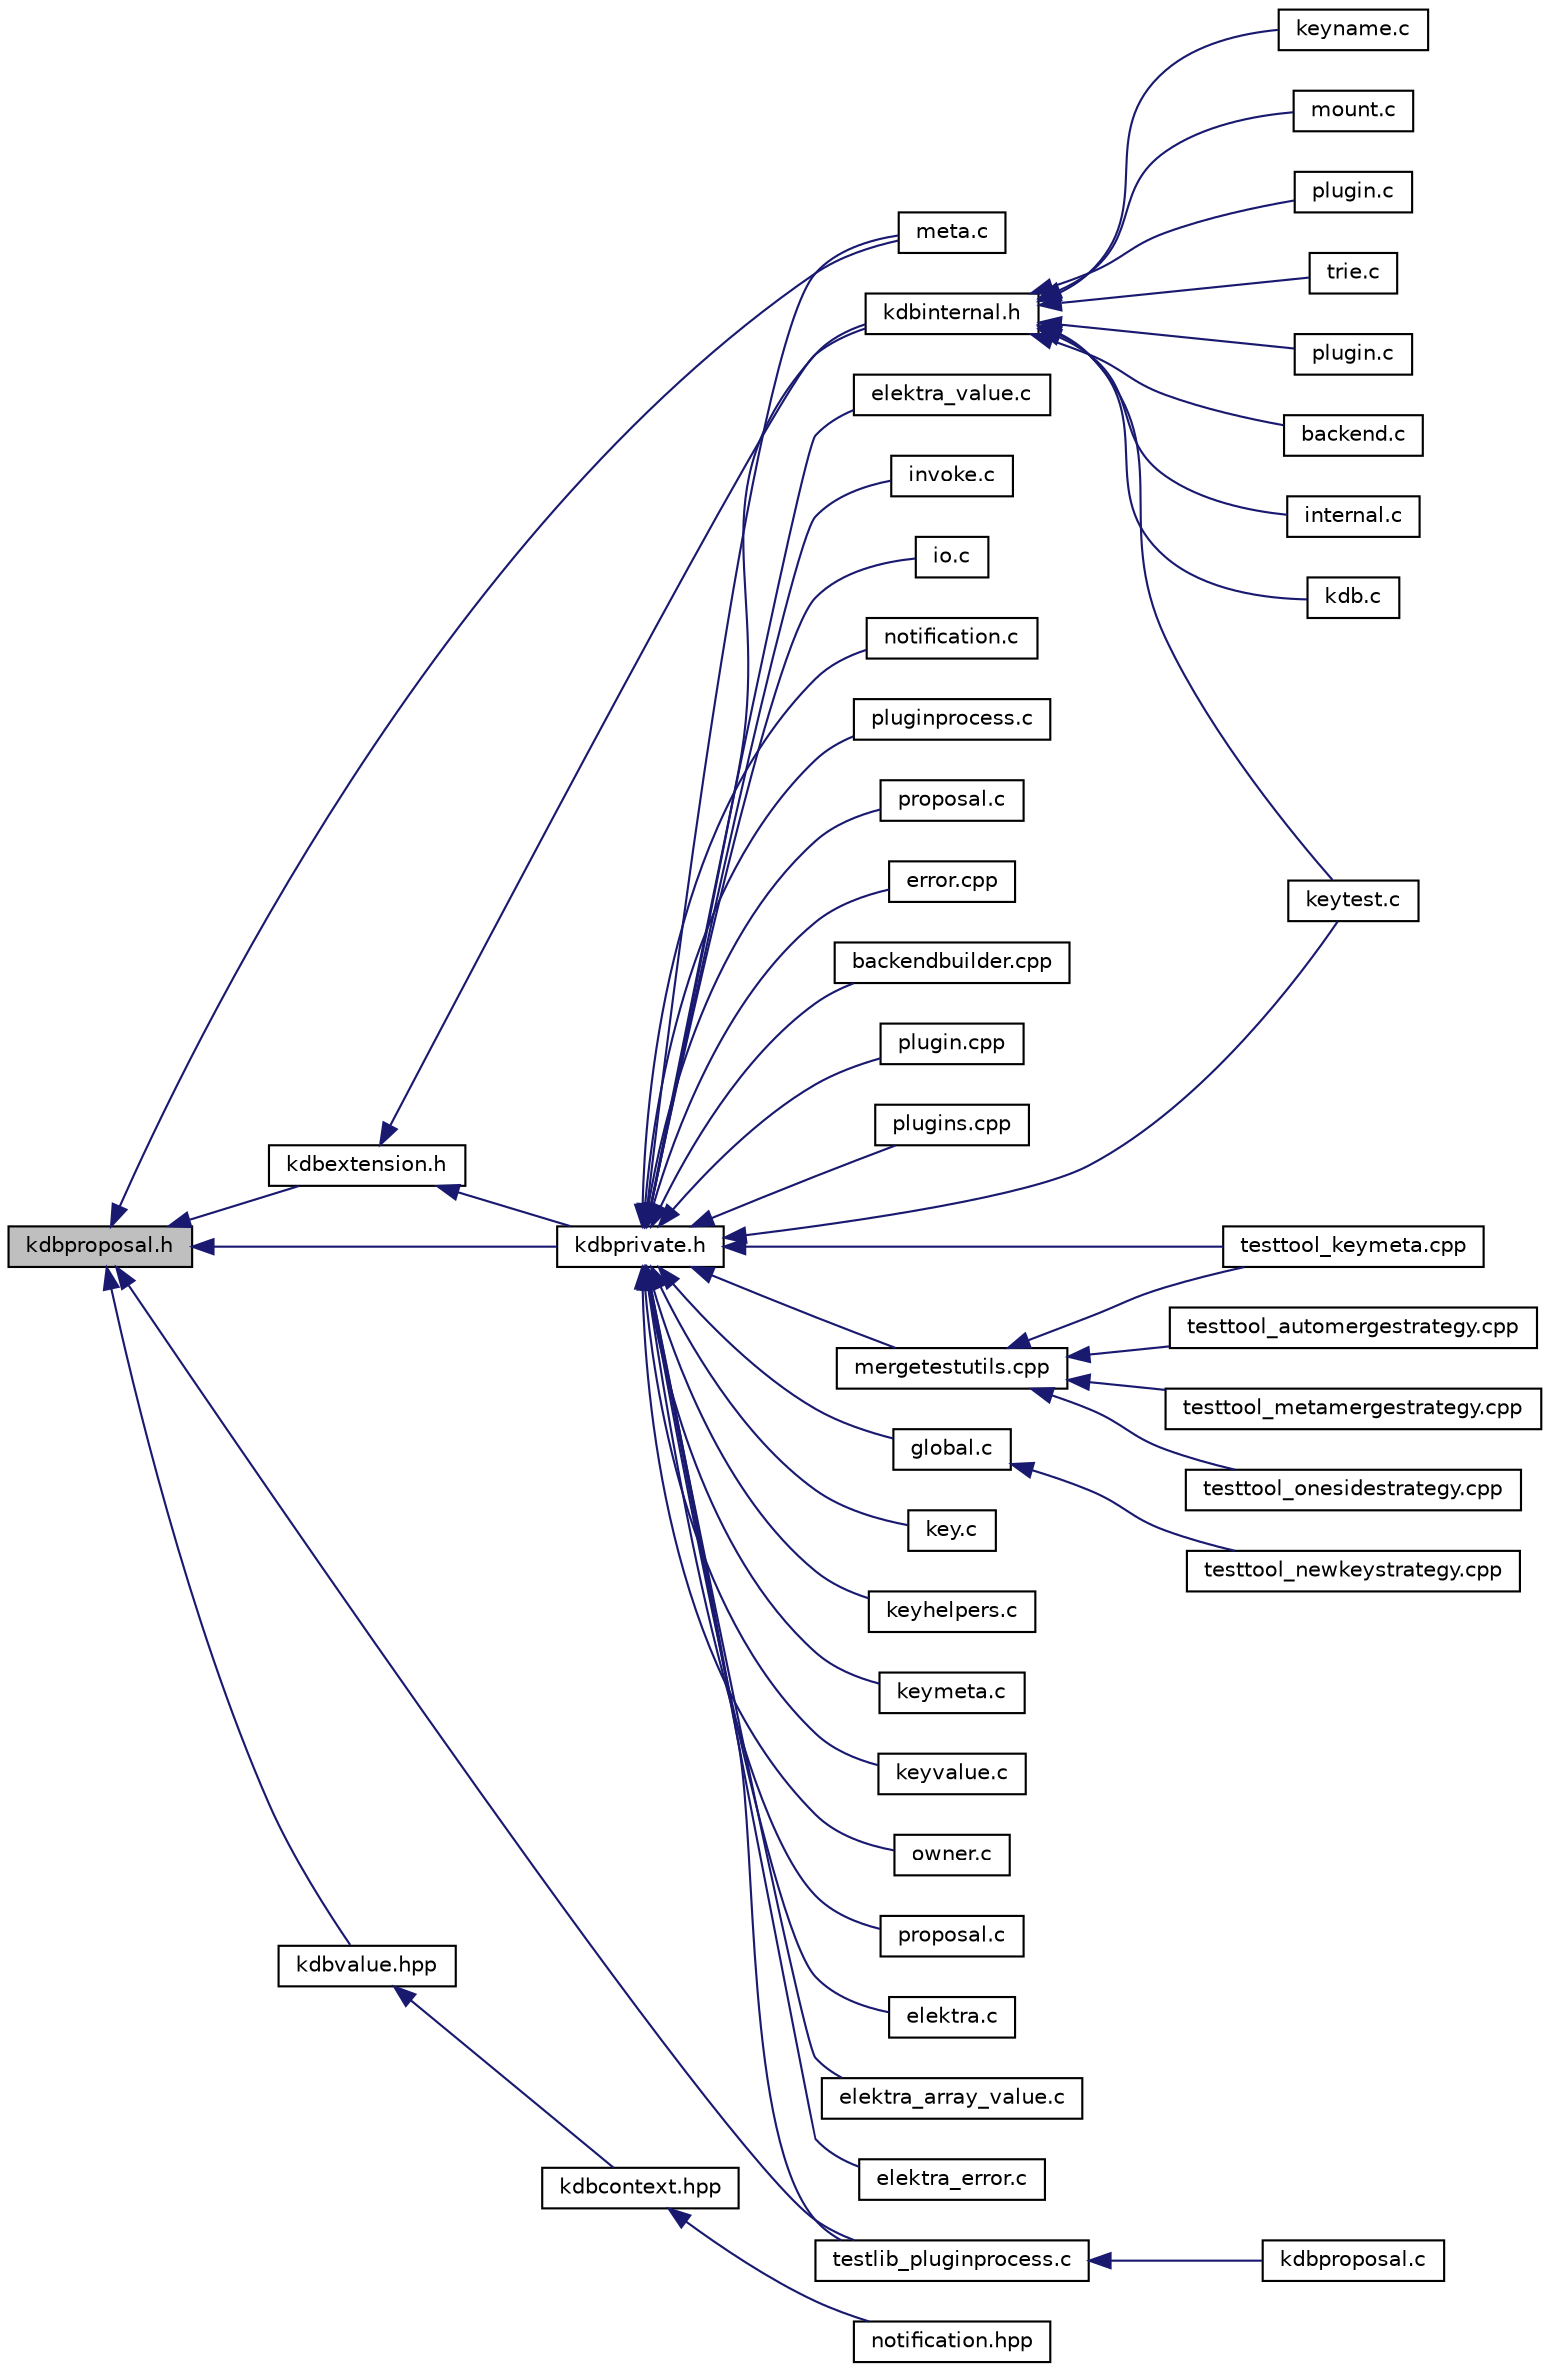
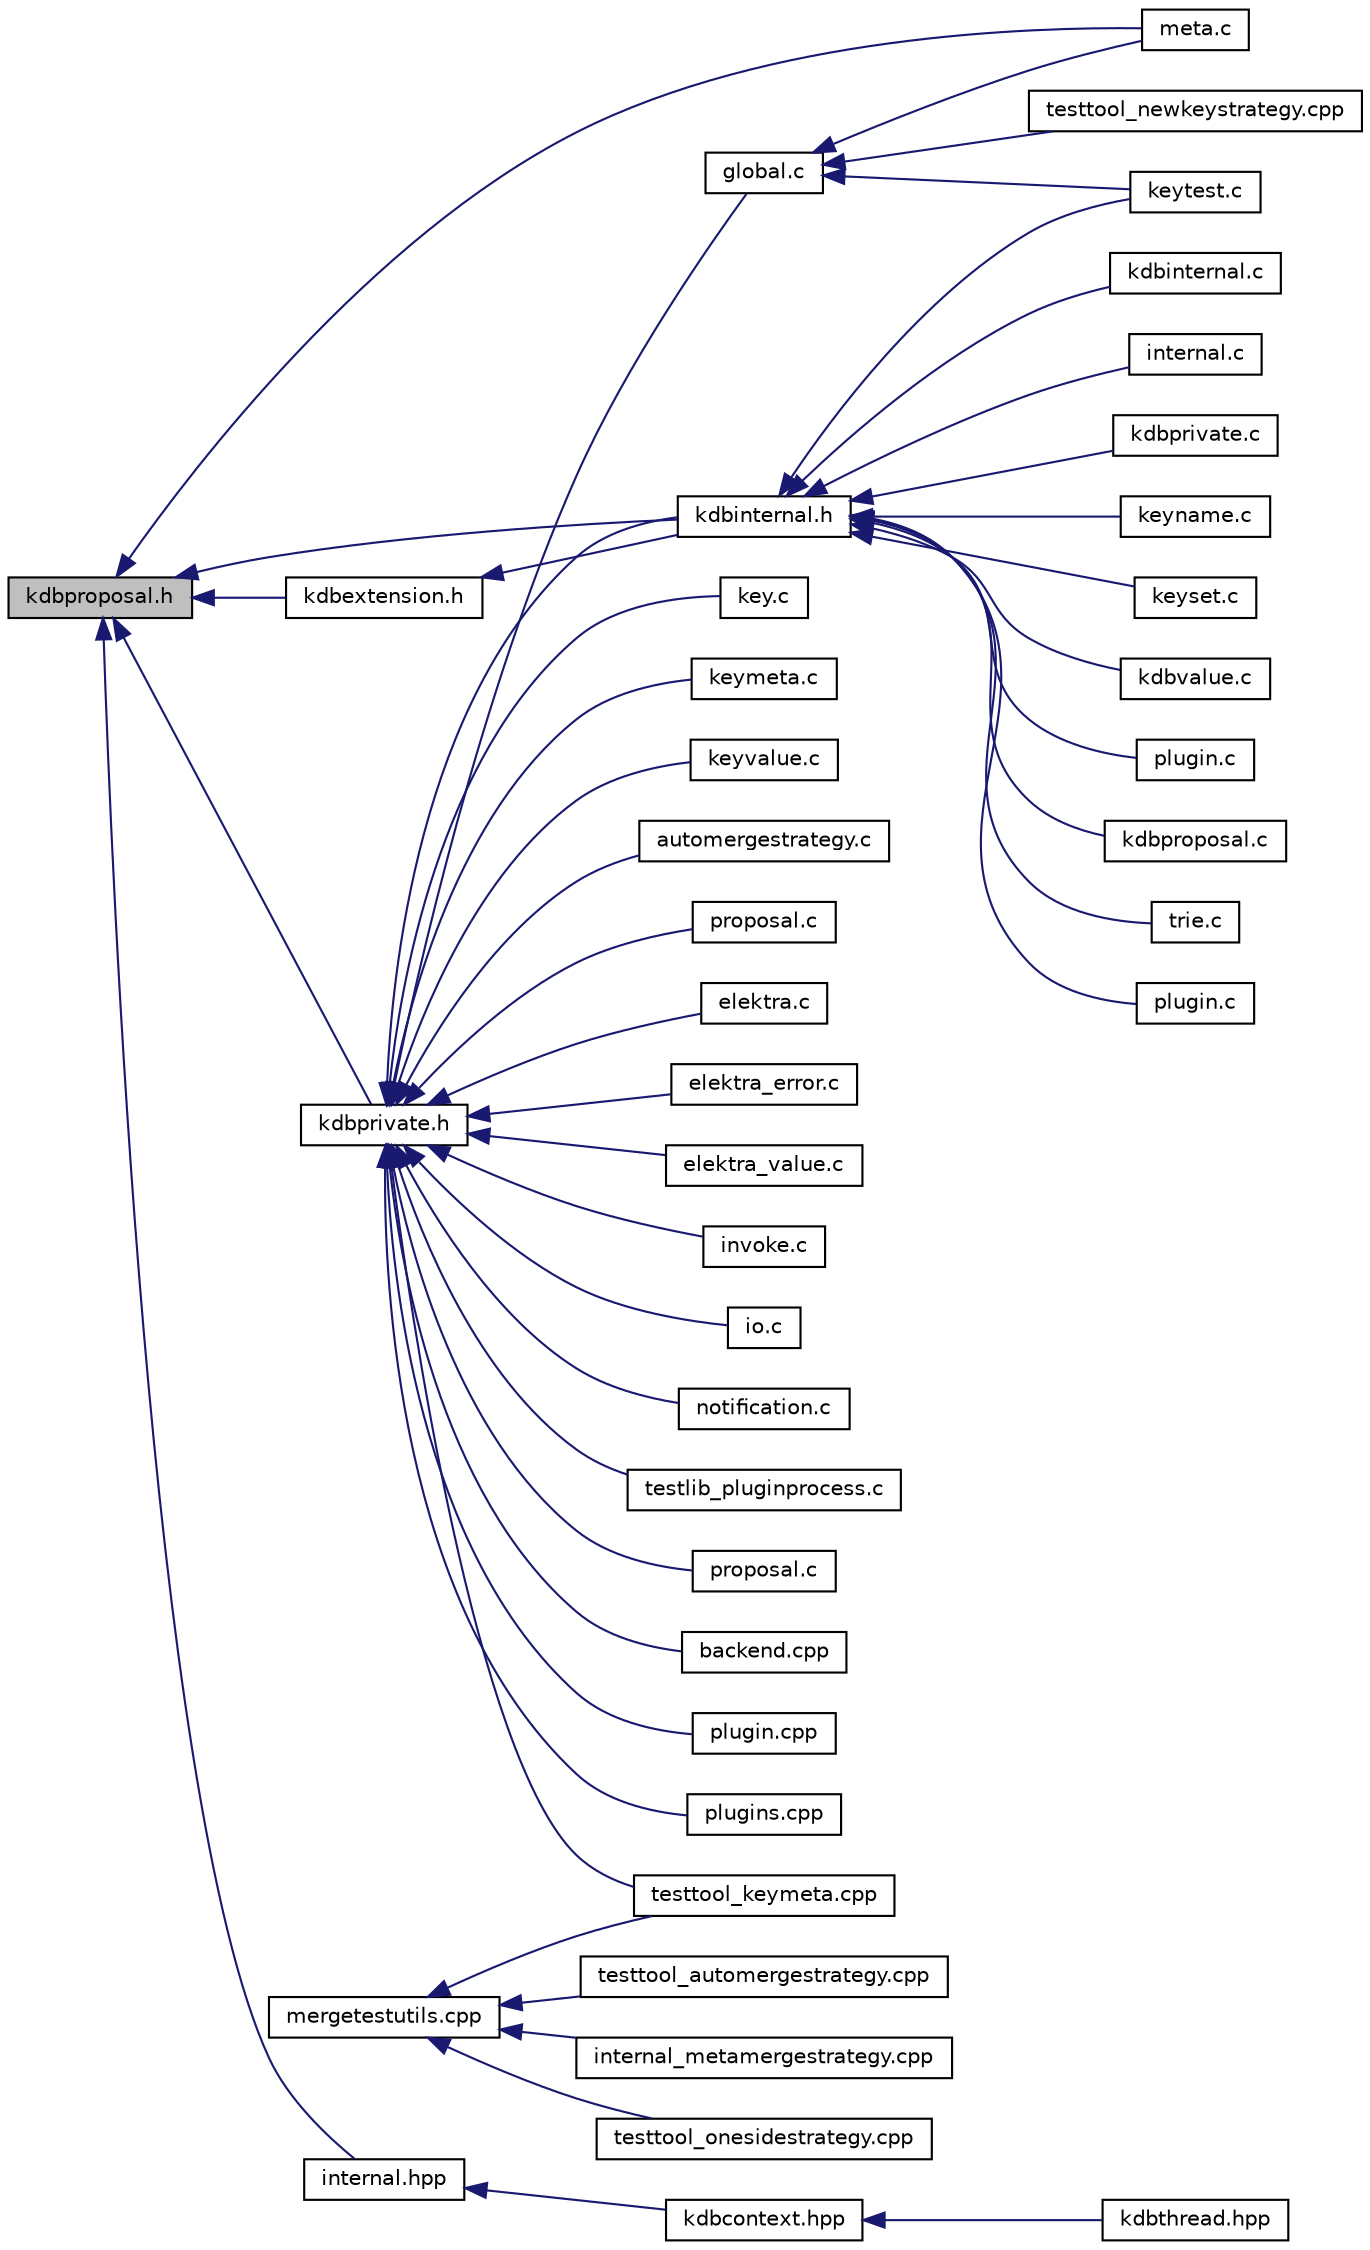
(1353, 111) -> (1195, 679)
(1353, 435) -> (1195, 273)
none -> (1195, 598)
(1353, 598) -> (1195, 435)
(717, 688) -> (985, 85)
(952, 719) -> none
(952, 882) -> (764, 1652)
(952, 963) -> none
(1089, 1165) -> (988, 183)
(514, 1209) -> none
(803, 1312) -> none
(1353, 1409) -> (764, 2058)
(952, 1612) -> none
(472, 1781) -> (436, 536)
(952, 1855) -> (764, 841)
(367, 1966) -> (384, 2180)
(952, 2098) -> none
(1187, 2261) -> (1006, 772)
(952, 2342) -> (1195, 2220)
